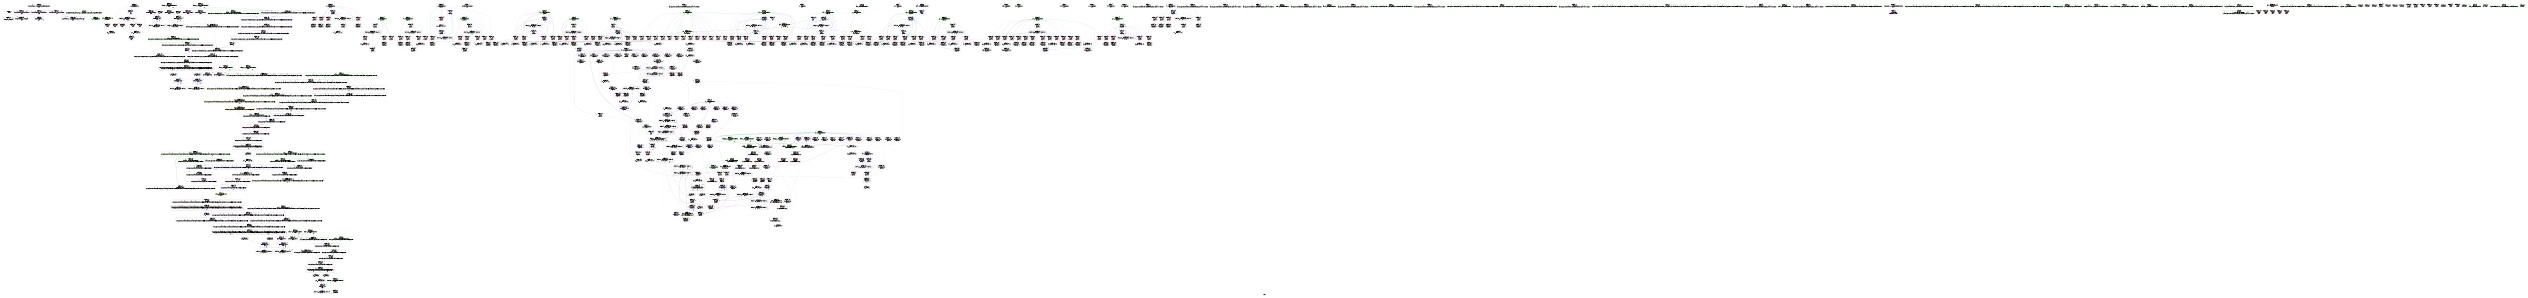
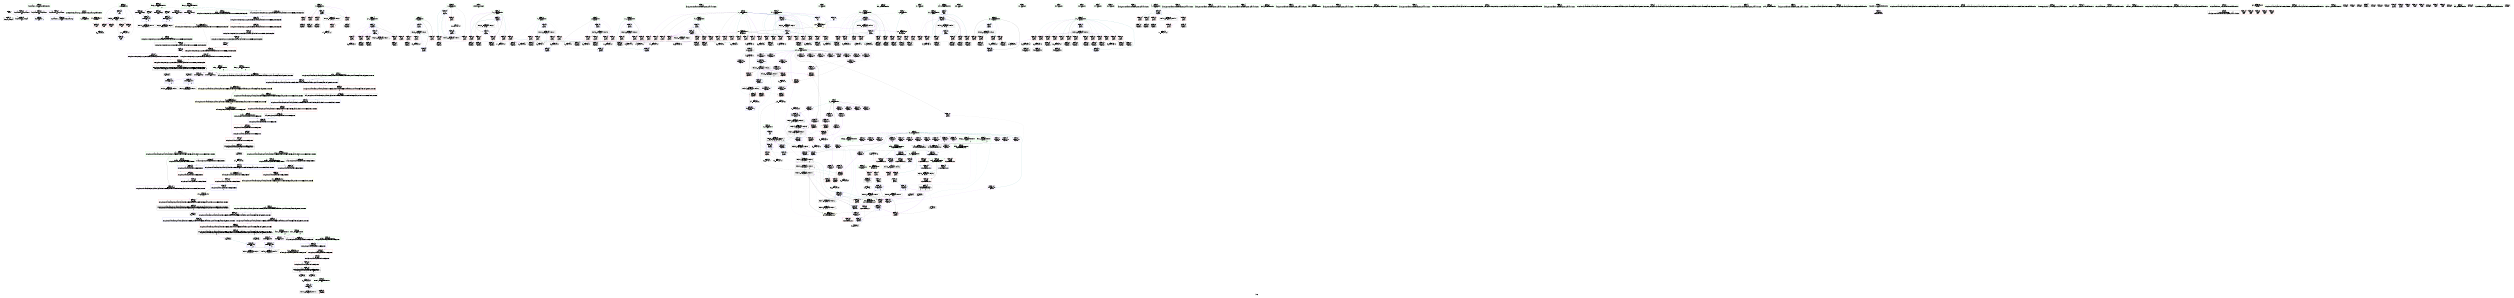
(716, 108) -> none
